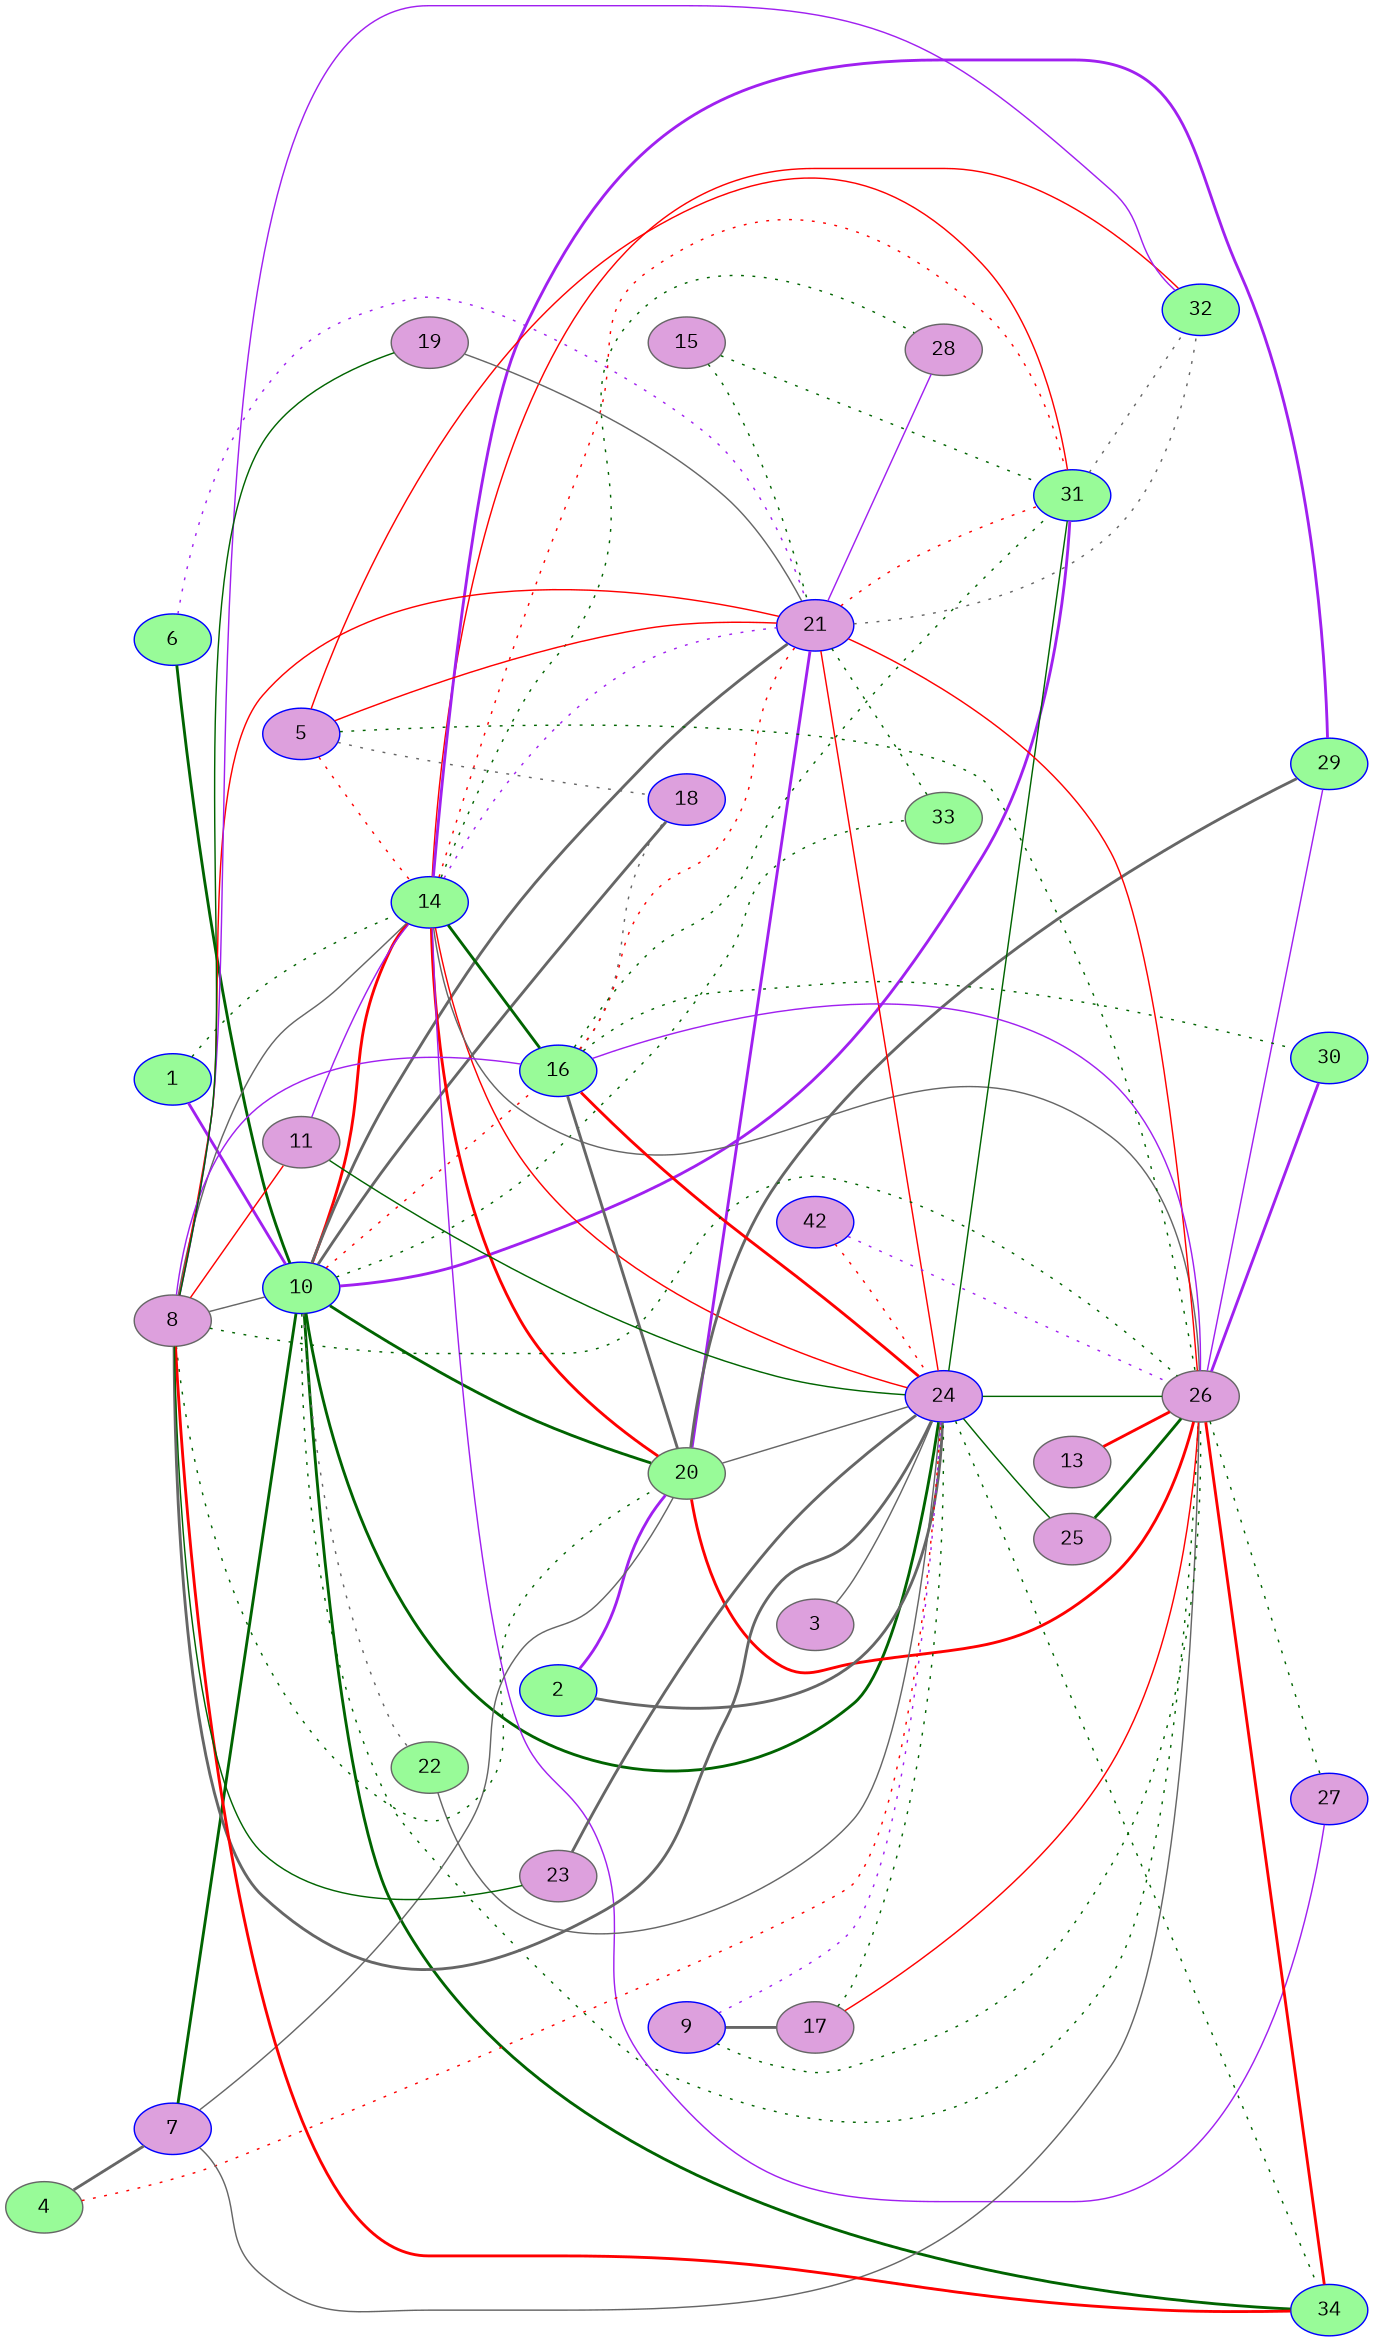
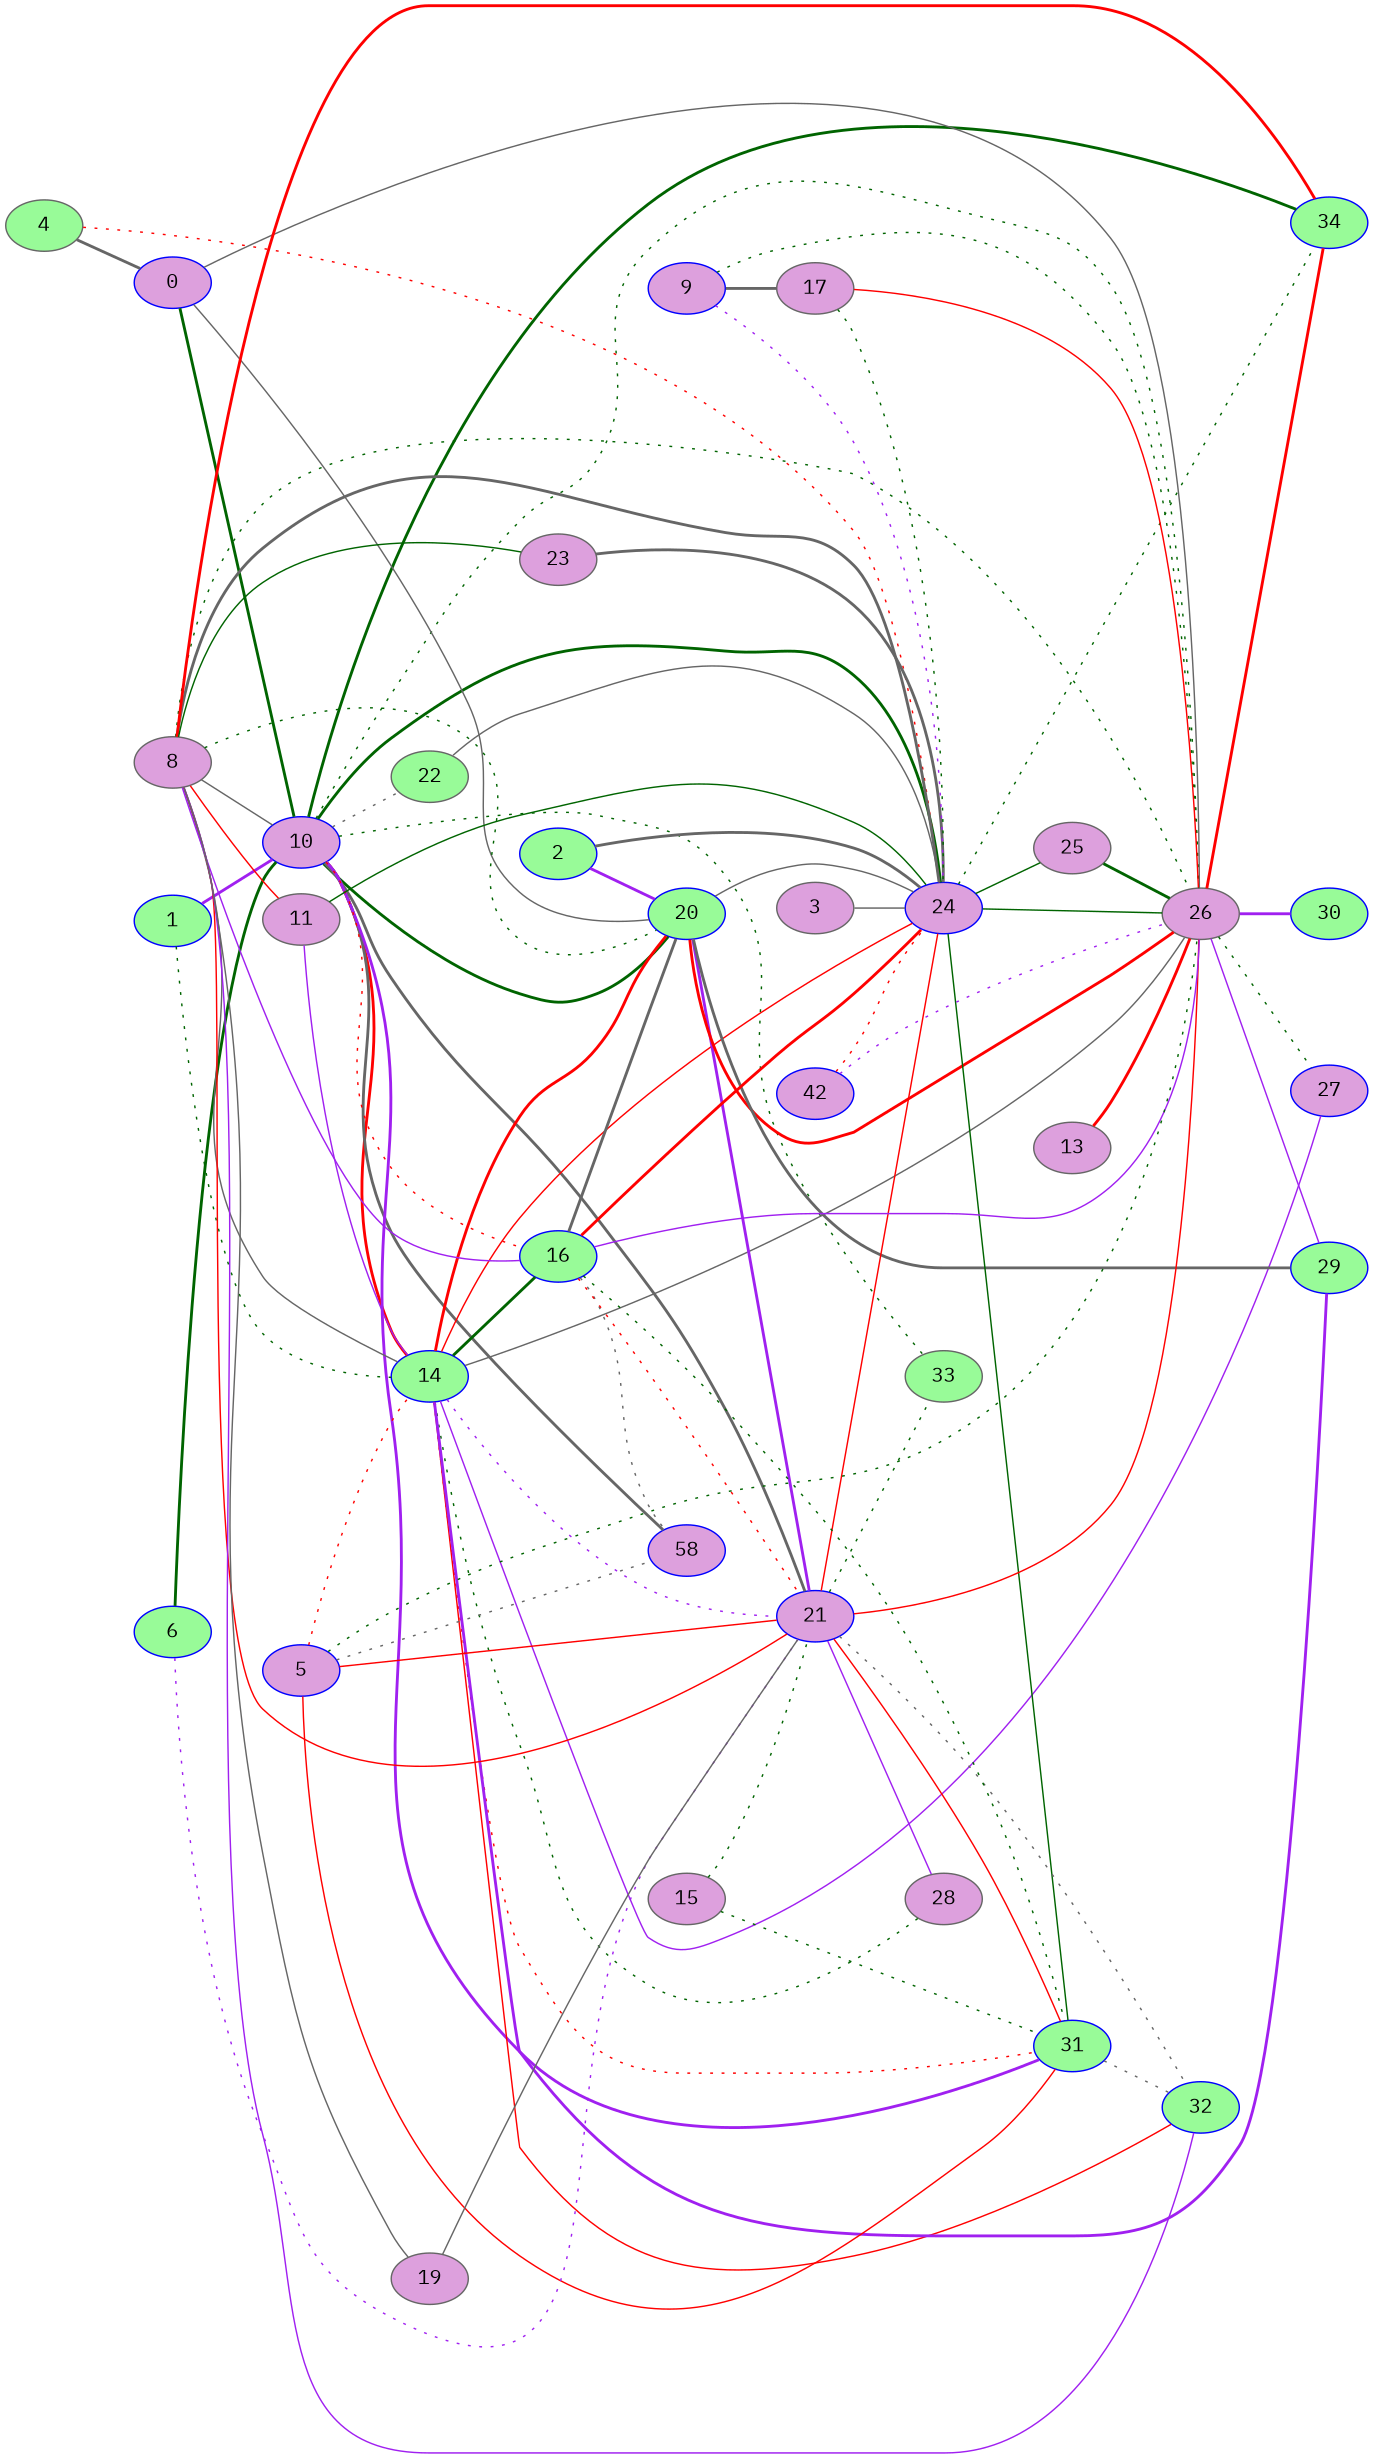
(934, 548) -> (960, 1823)
(215, 786) -> (239, 1685)
(687, 800) -> (687, 1551)
(934, 984) -> none
(301, 1288) -> (301, 842)
(687, 1473) -> (687, 914)
(173, 2129) -> (173, 283)
